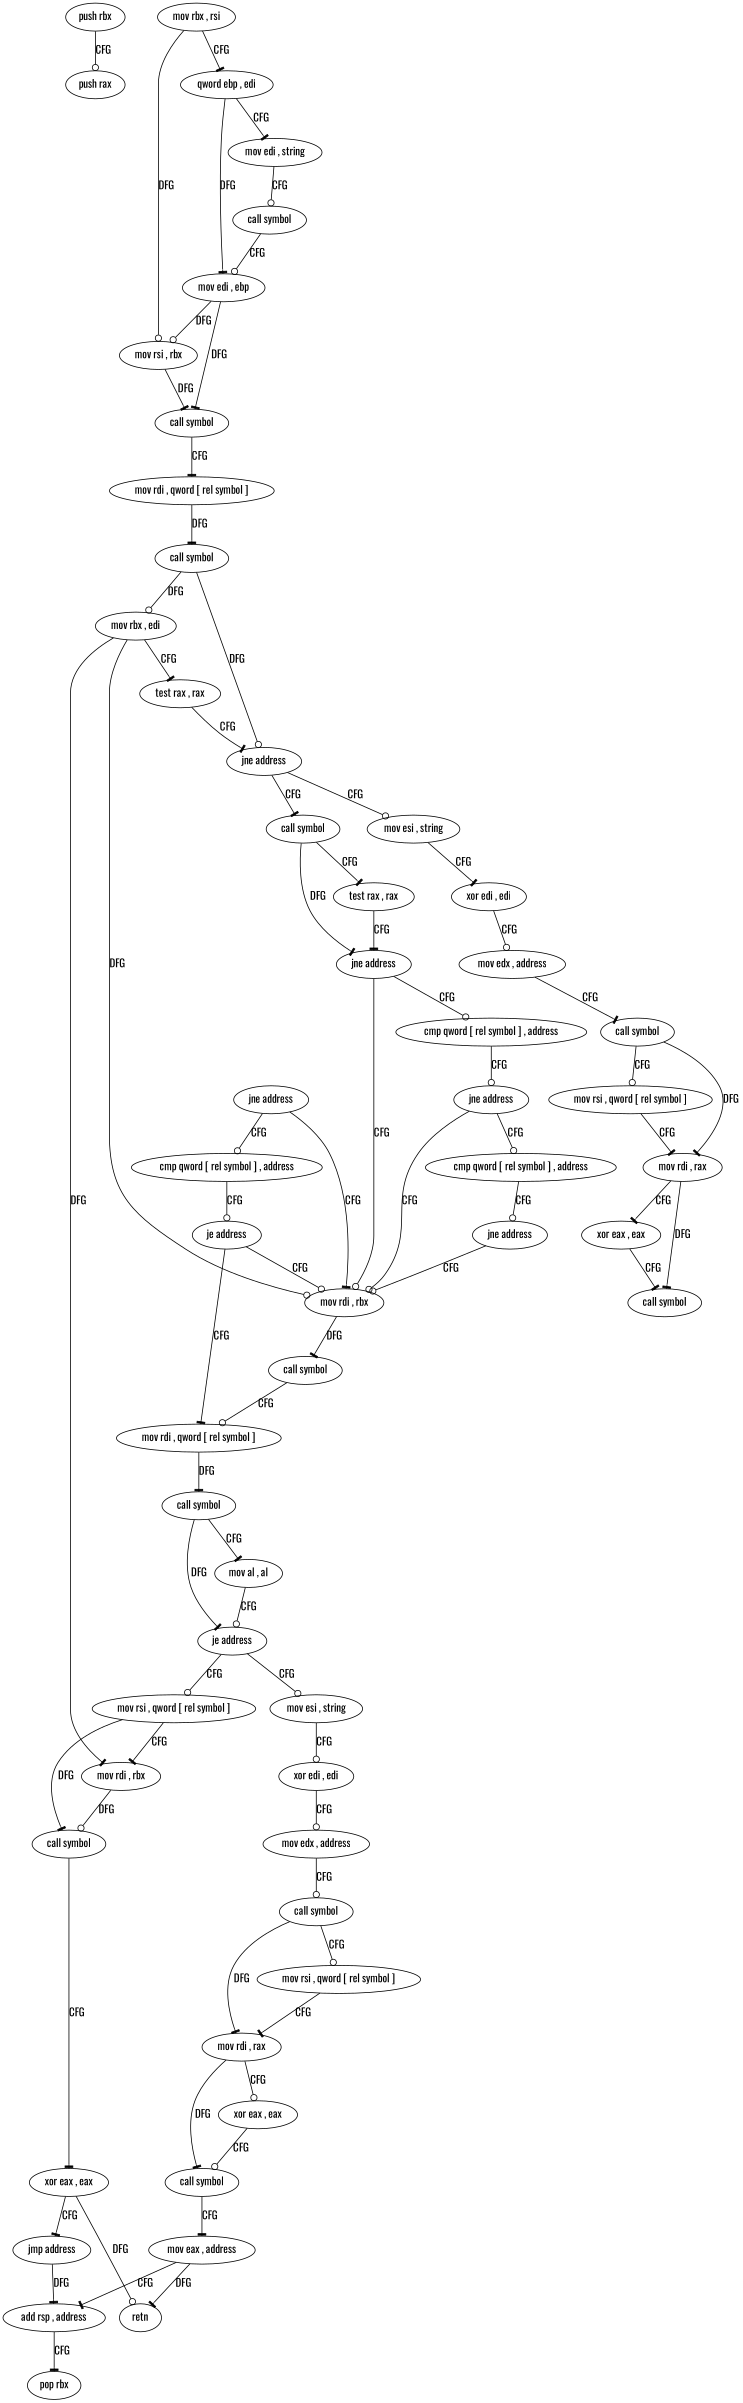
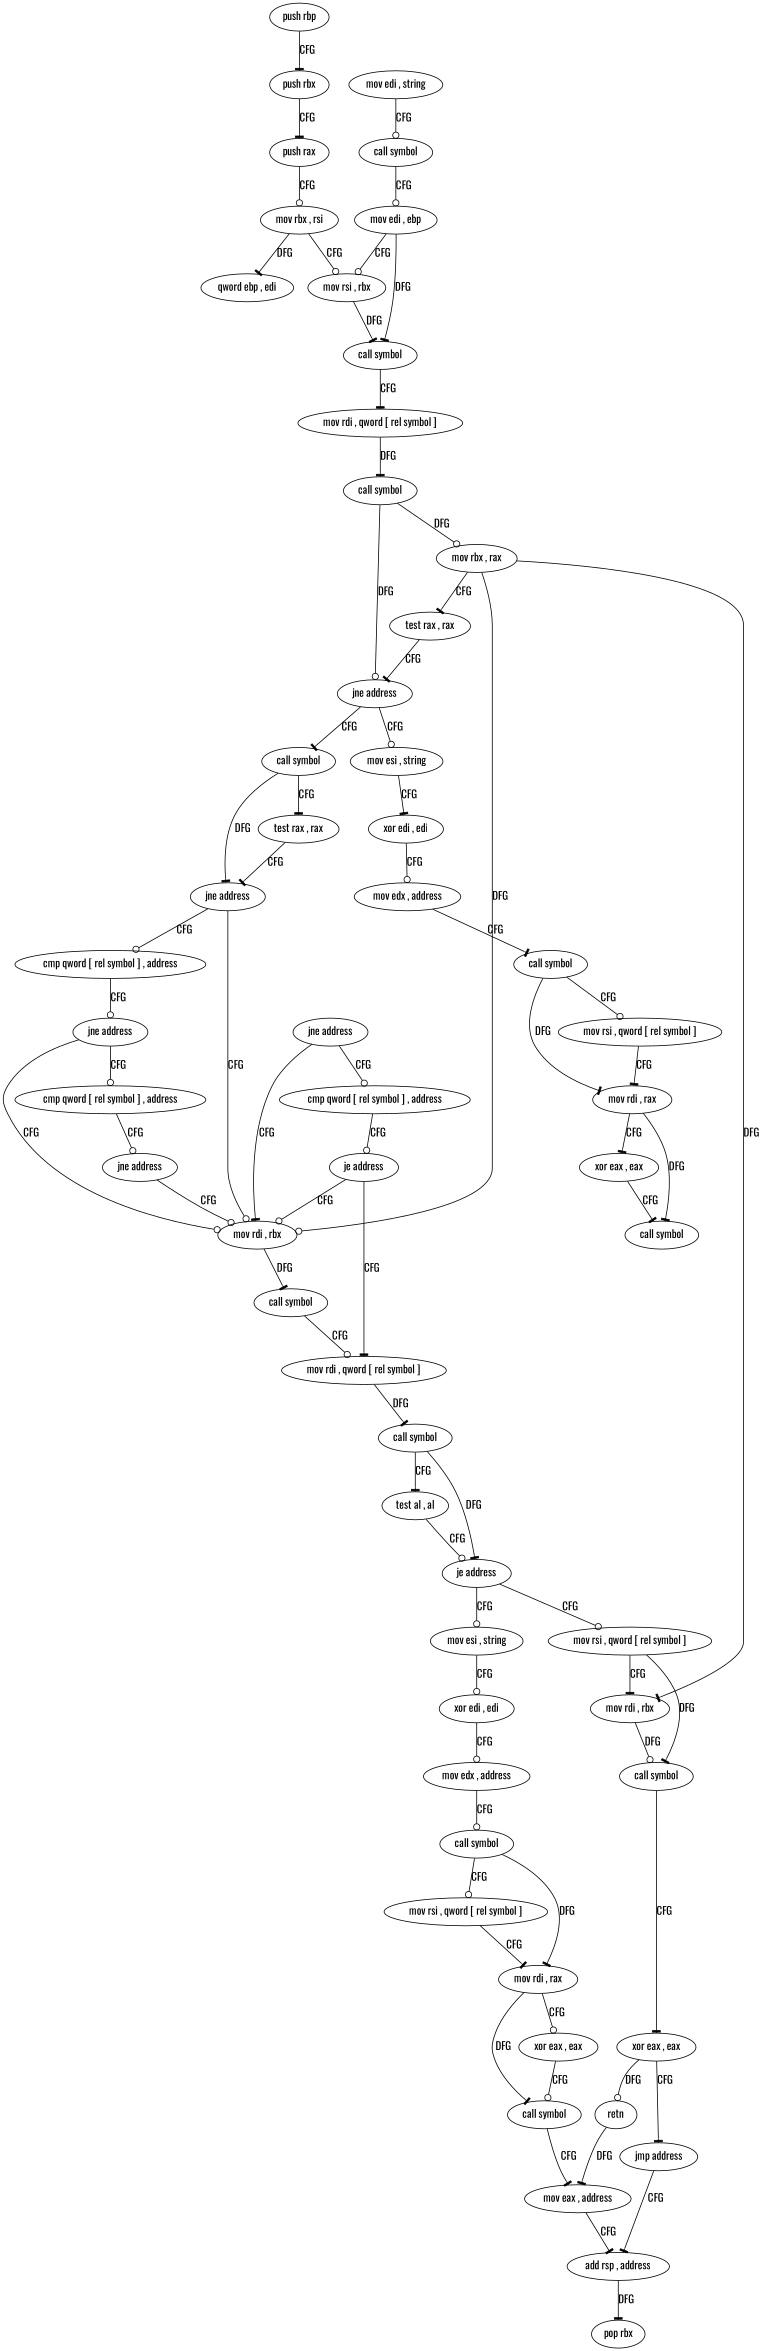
none -> (299, 17)
(95, 48) -> (299, 117)
(222, 51) -> (285, 254)
(250, 117) -> none
none -> (299, 183)
(220, 184) -> none
(167, 186) -> (335, 254)
(204, 322) -> (383, 254)
(136, 626) -> (477, 558)
(249, 1573) -> (415, 1506)
(172, 2283) -> (592, 2153)
(62, 2284) -> (656, 2199)
(62, 2352) -> (626, 2300)
